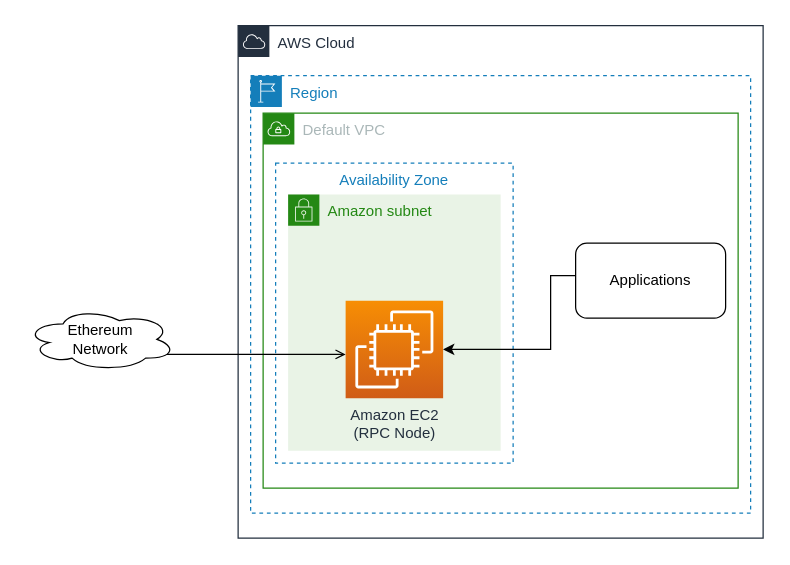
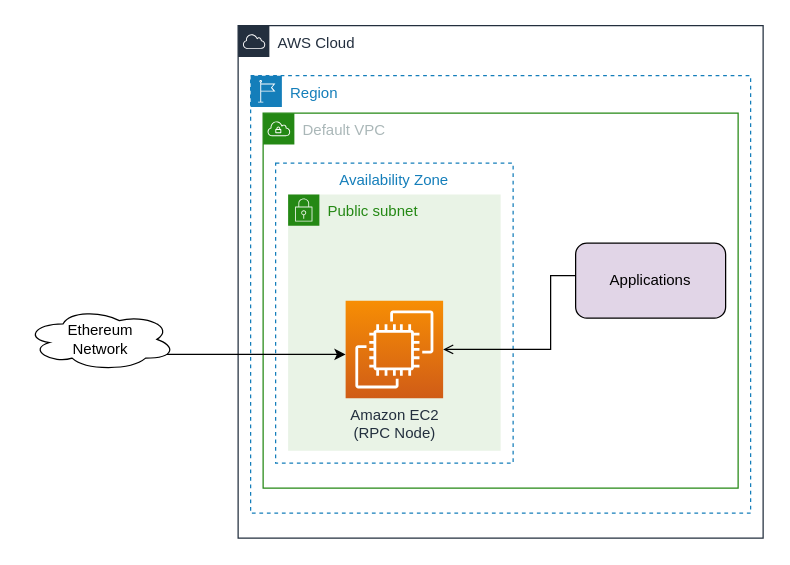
(381, 212) -> (377, 212)
(651, 281) -> (651, 281)
(453, 349) -> (450, 349)
(338, 354) -> (336, 354)
